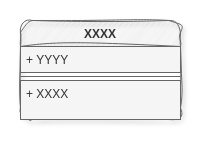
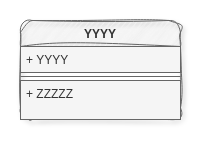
(101, 35) -> (101, 35)
(45, 95) -> (48, 95)
